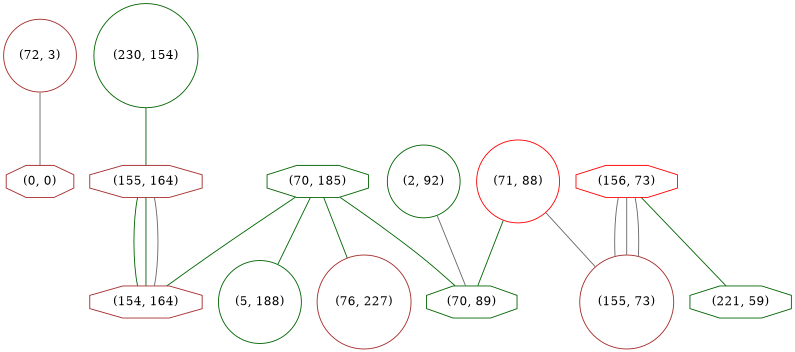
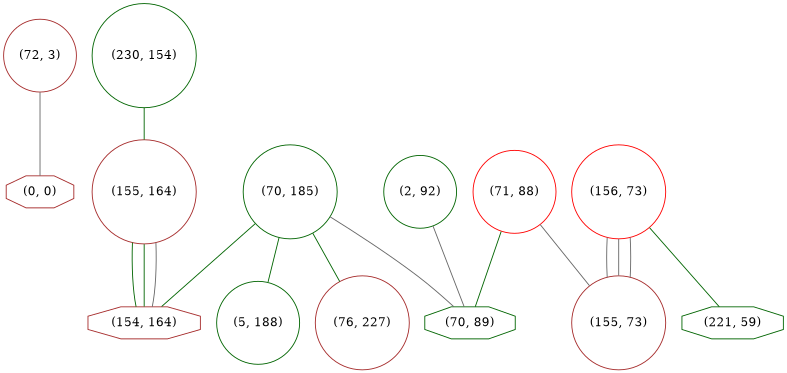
(146, 181) -> (144, 192)
(318, 181) -> (290, 192)
(627, 181) -> (619, 192)
(399, 240) -> (394, 259)
